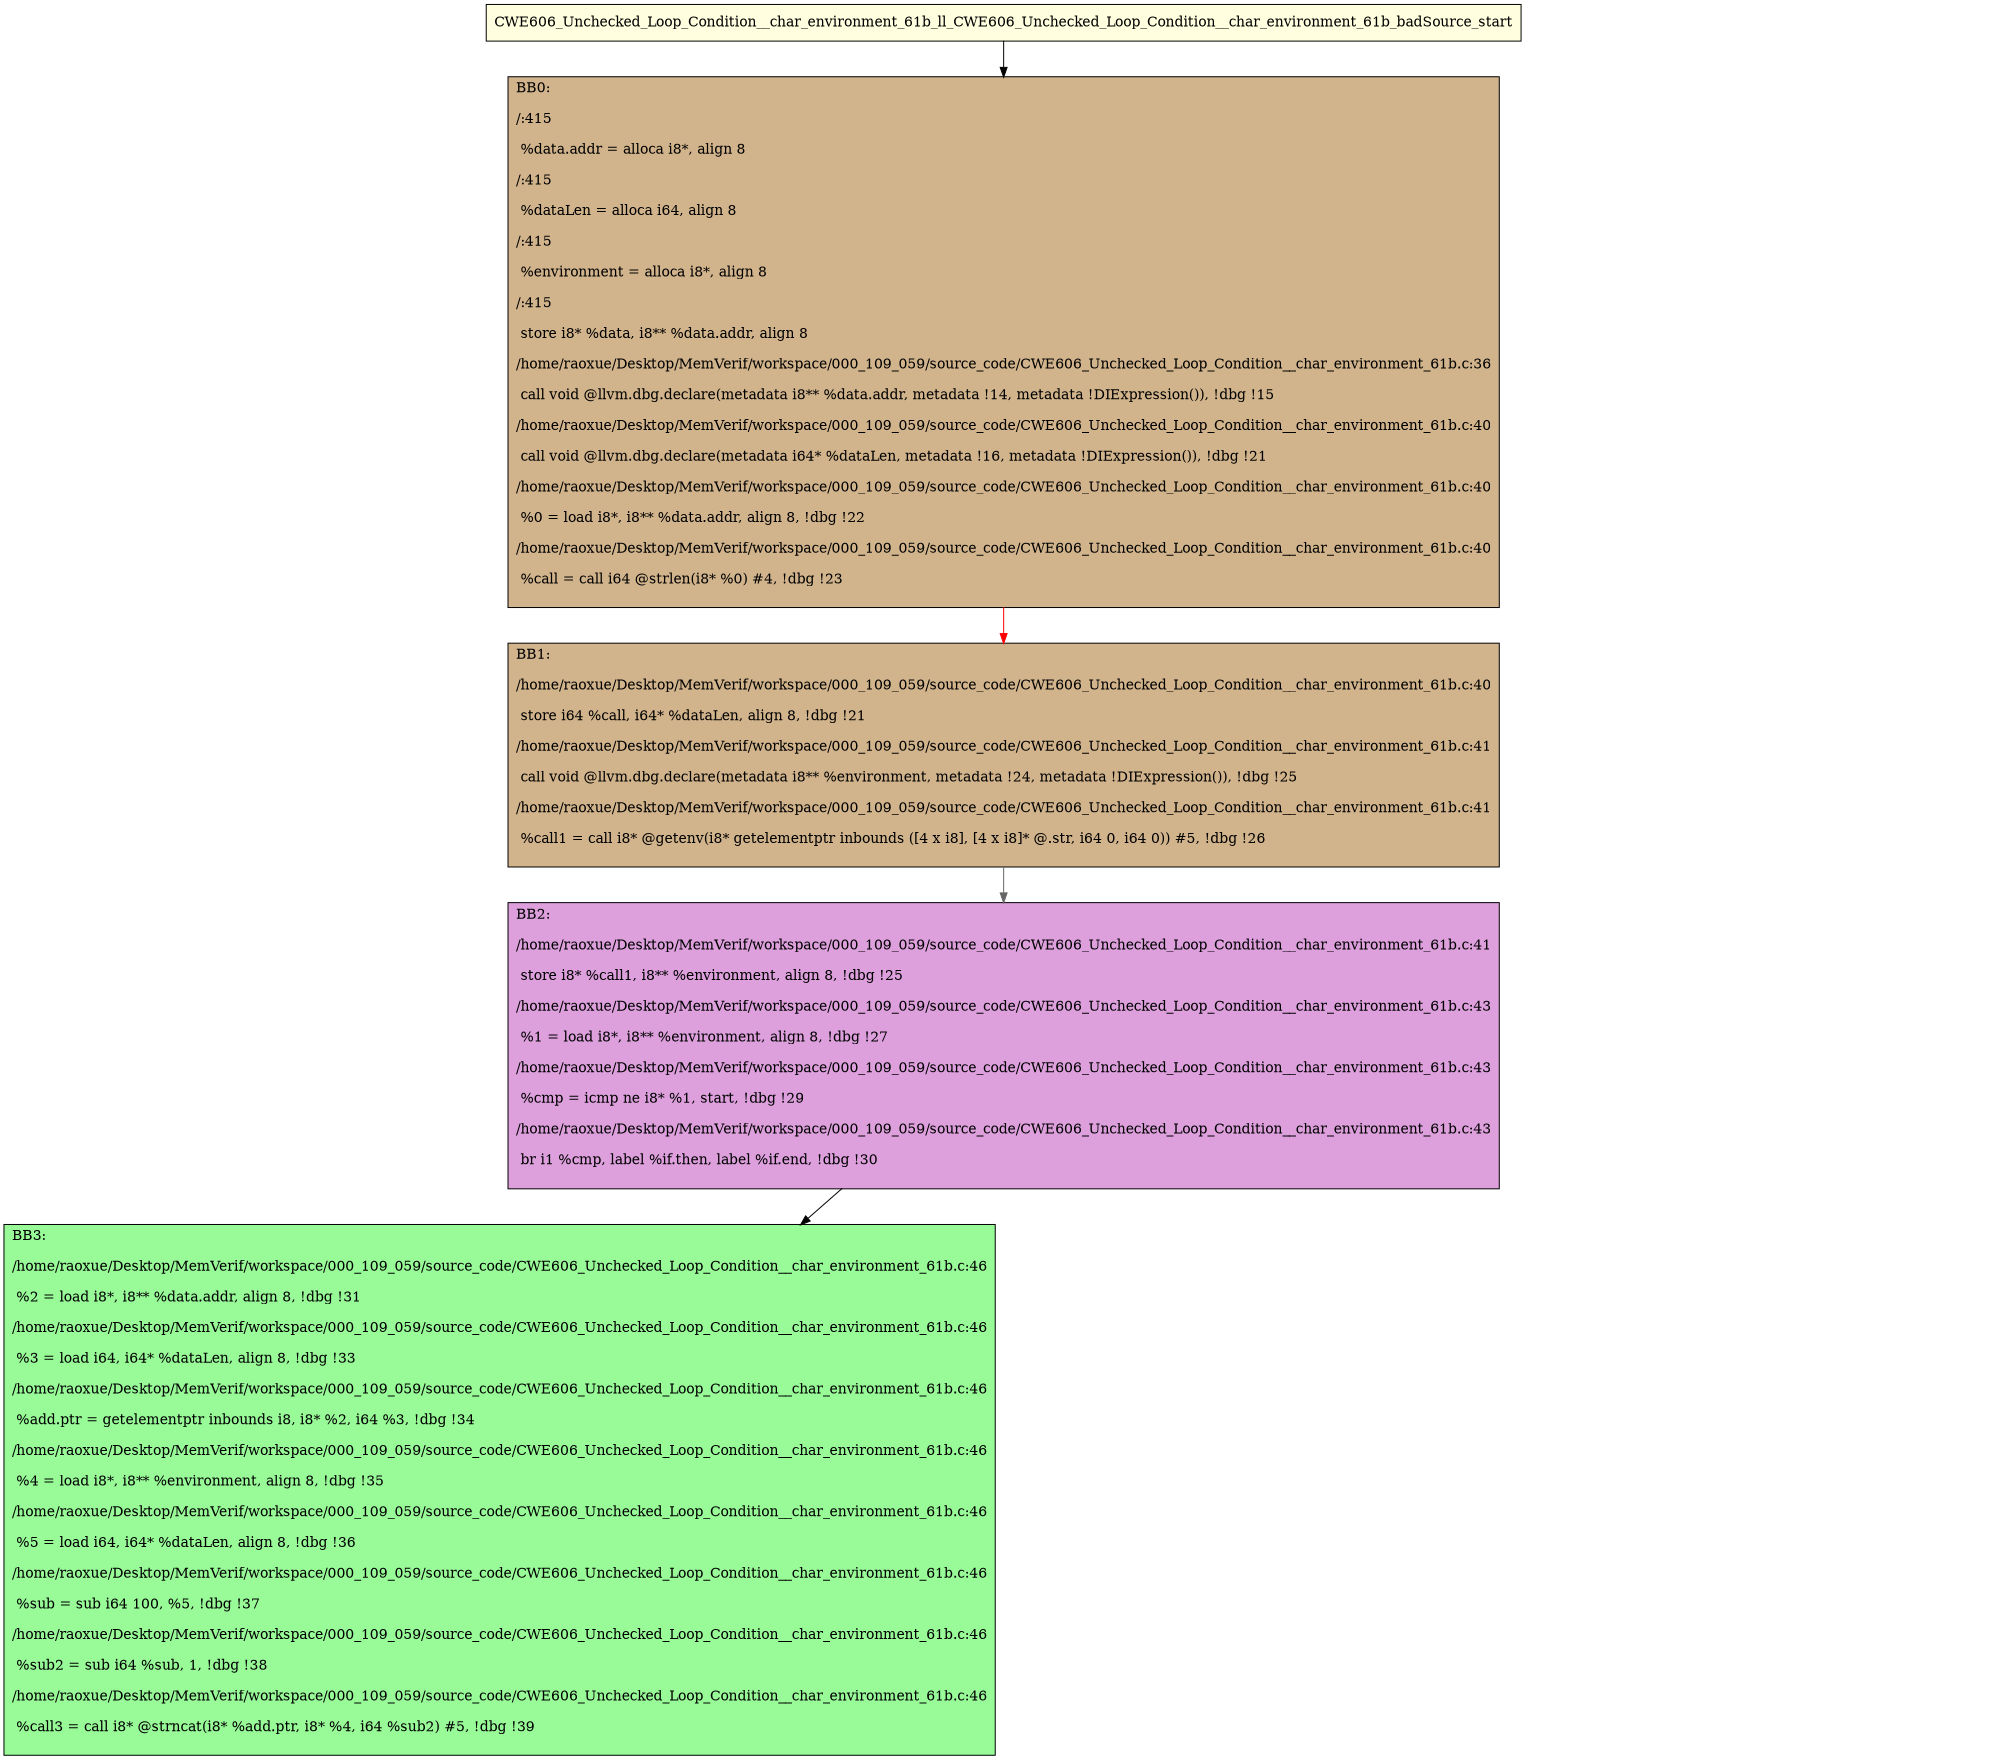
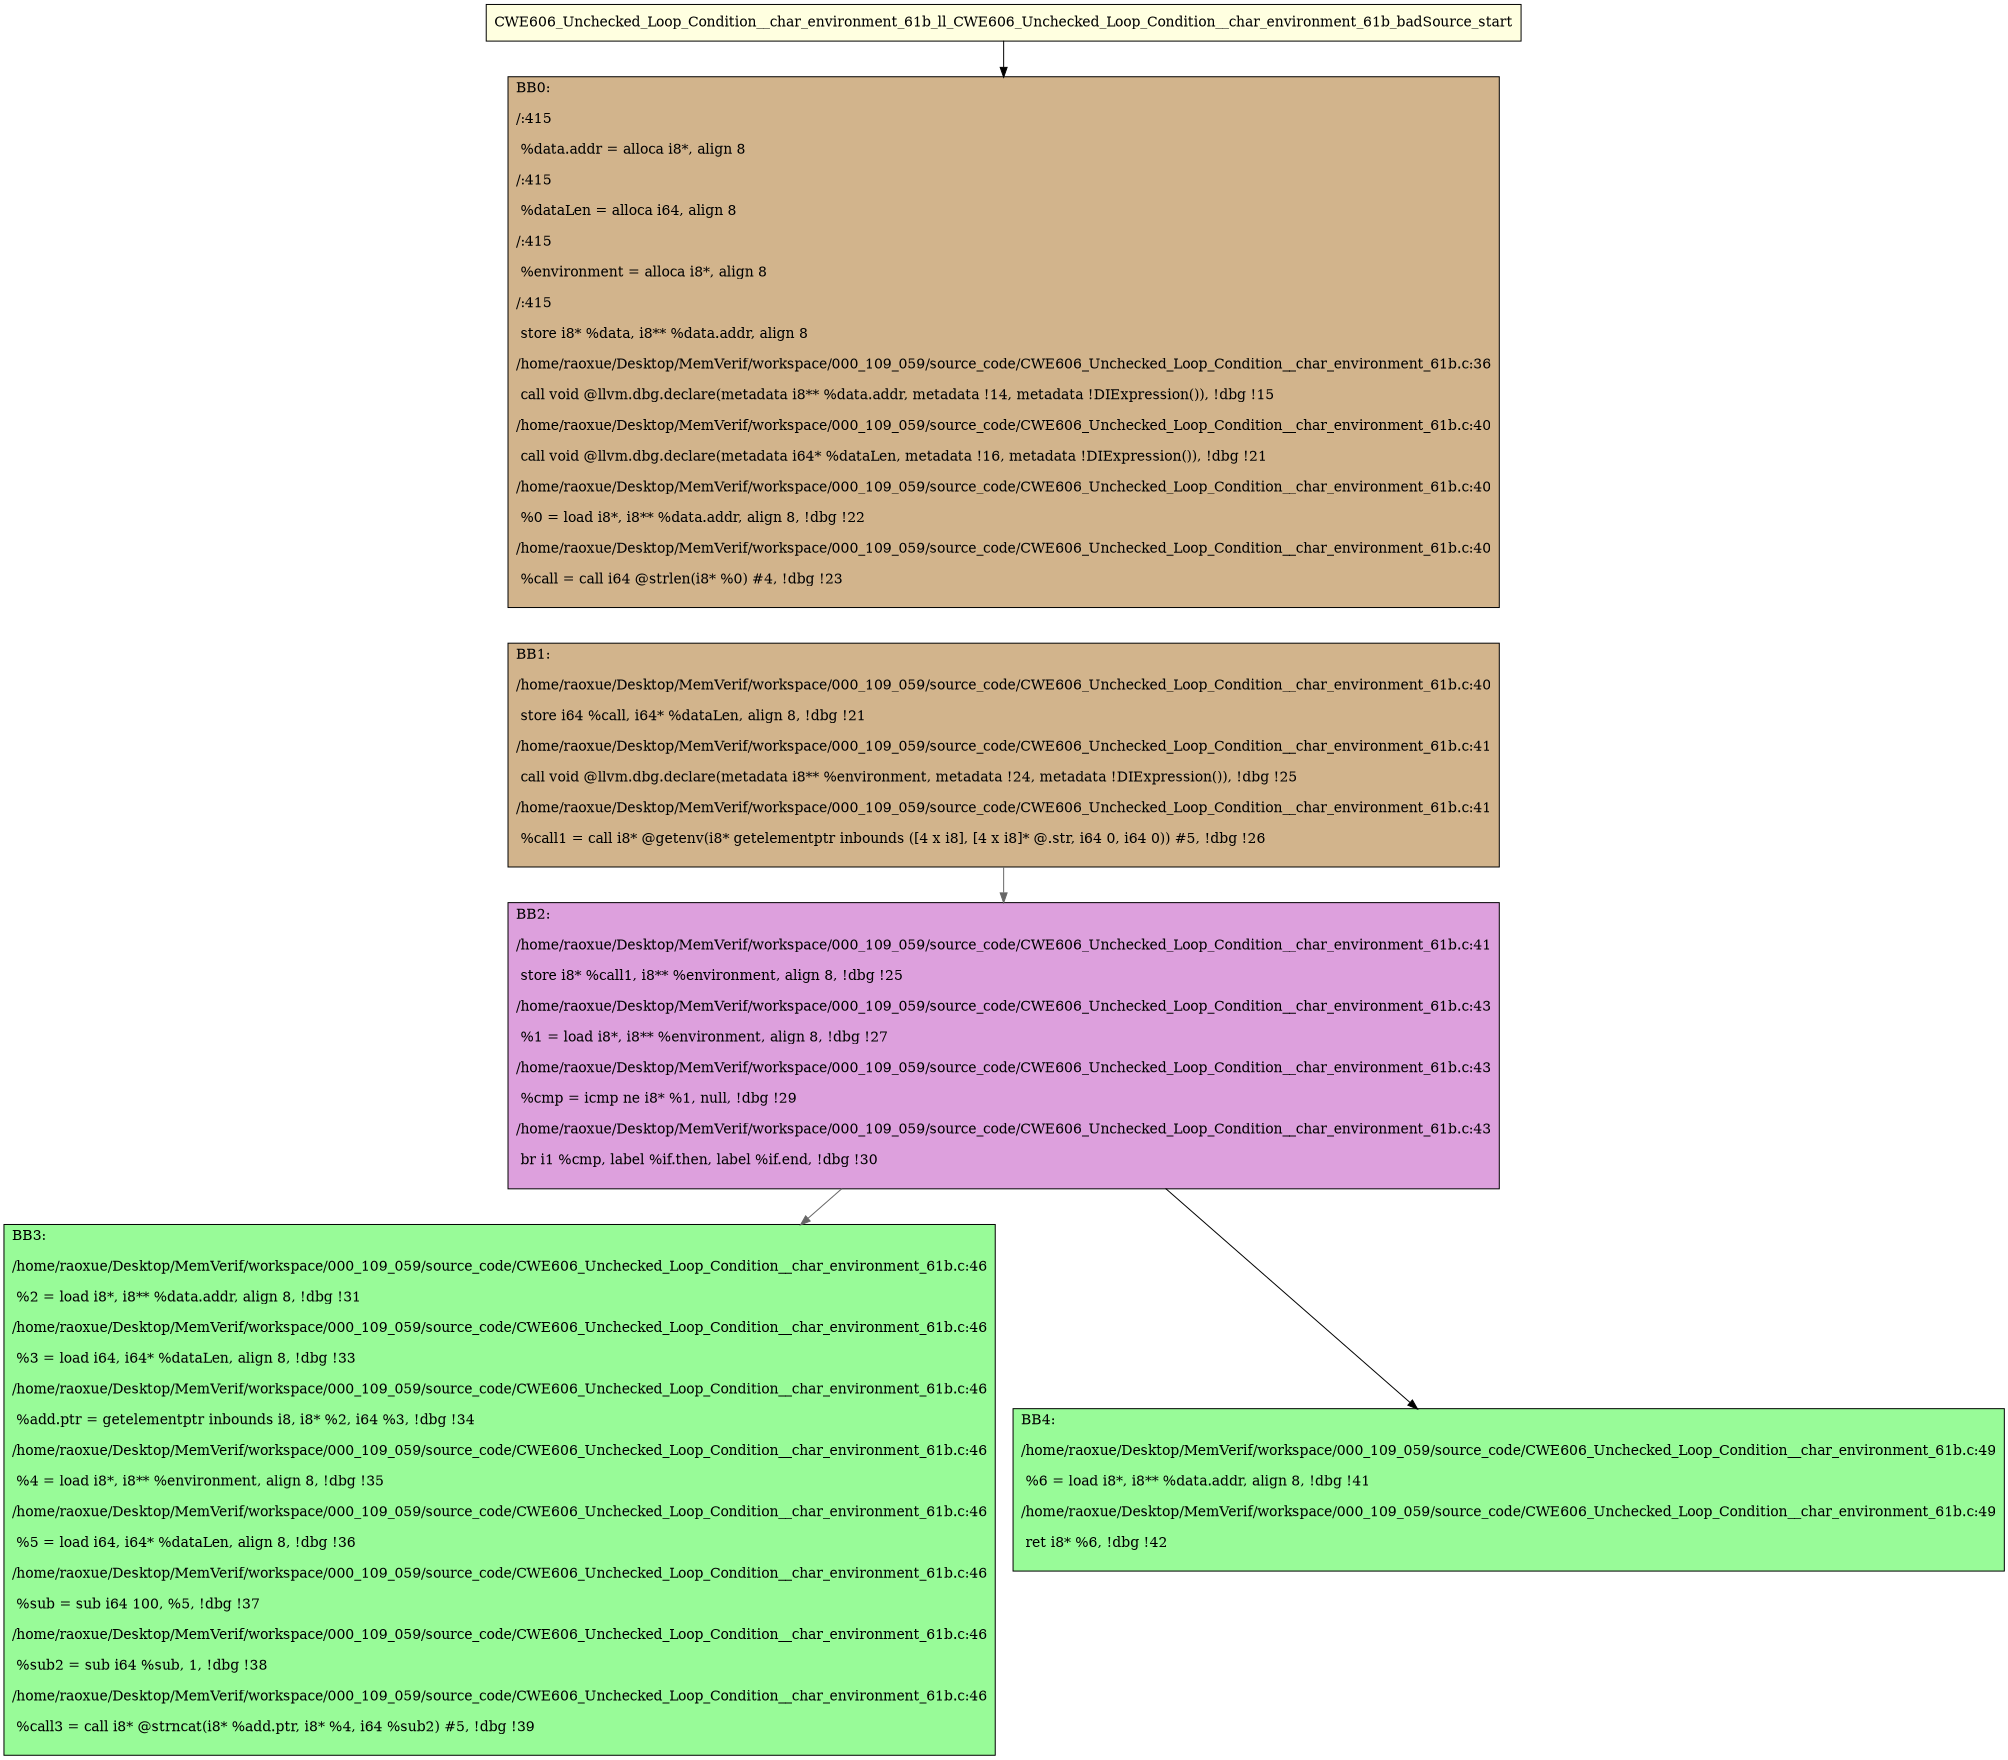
(1004, 620) -> none
(661, 1099) -> (657, 1099)
(825, 1203) -> (825, 1203)
none -> (1509, 1490)
